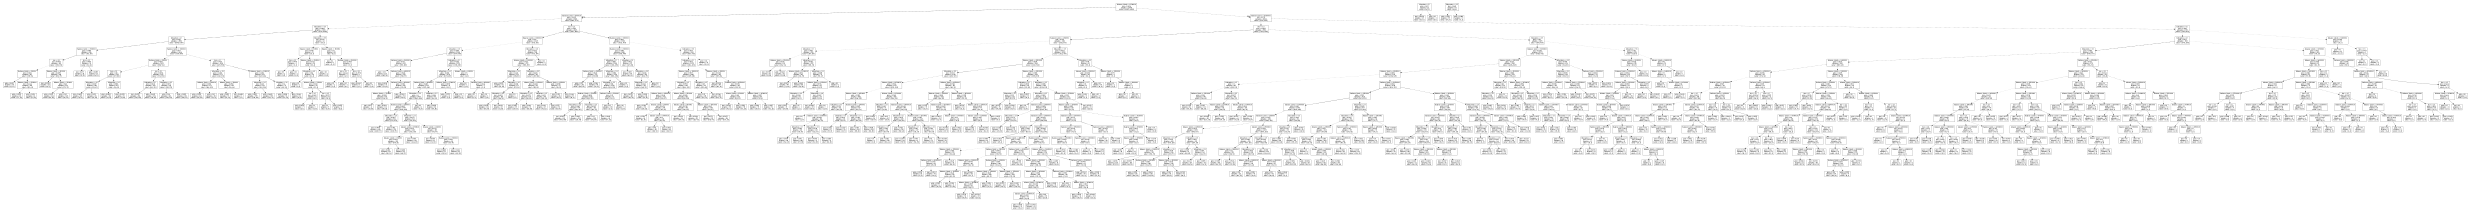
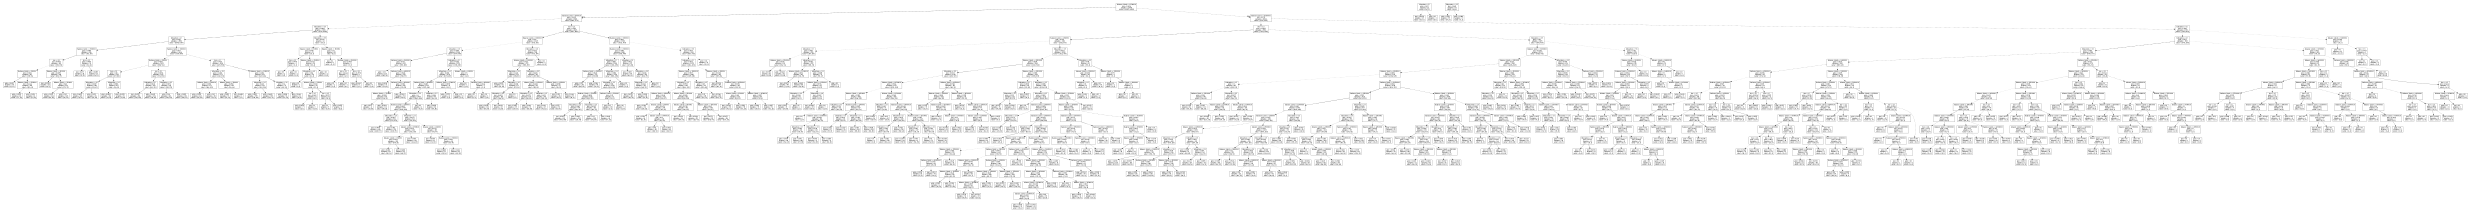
(1562, 129) -> (1556, 134)
(1920, 135) -> (1913, 117)
